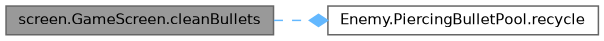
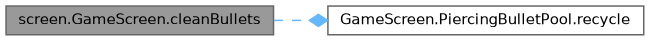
(463, 20) -> (486, 20)
